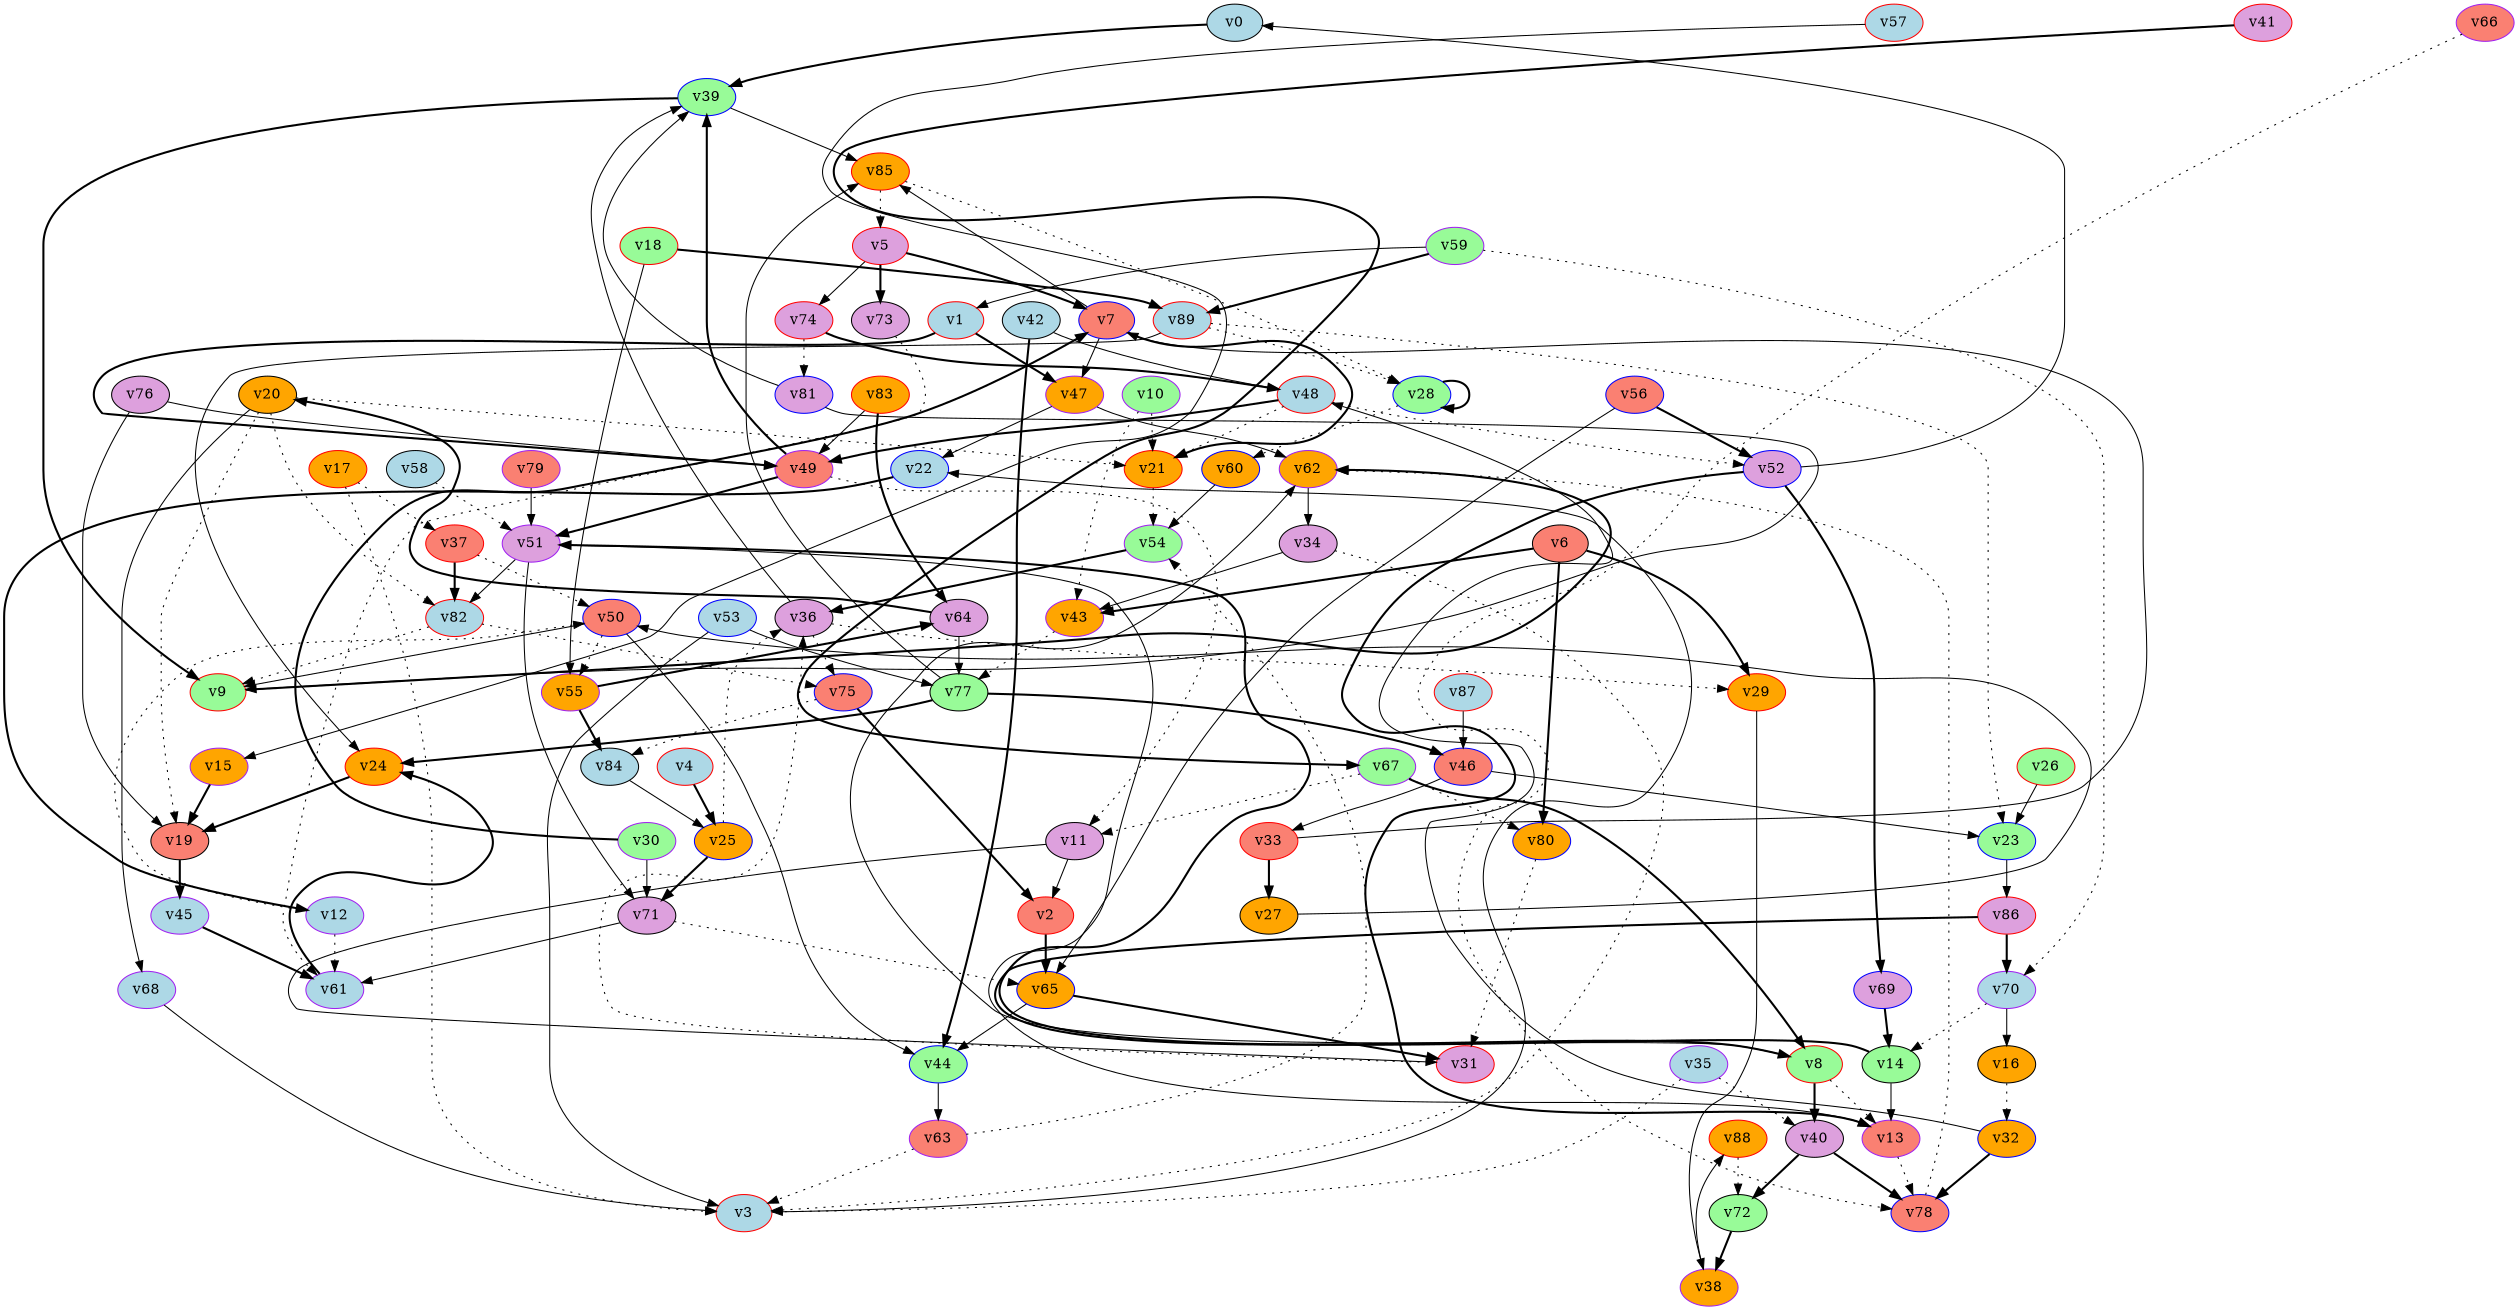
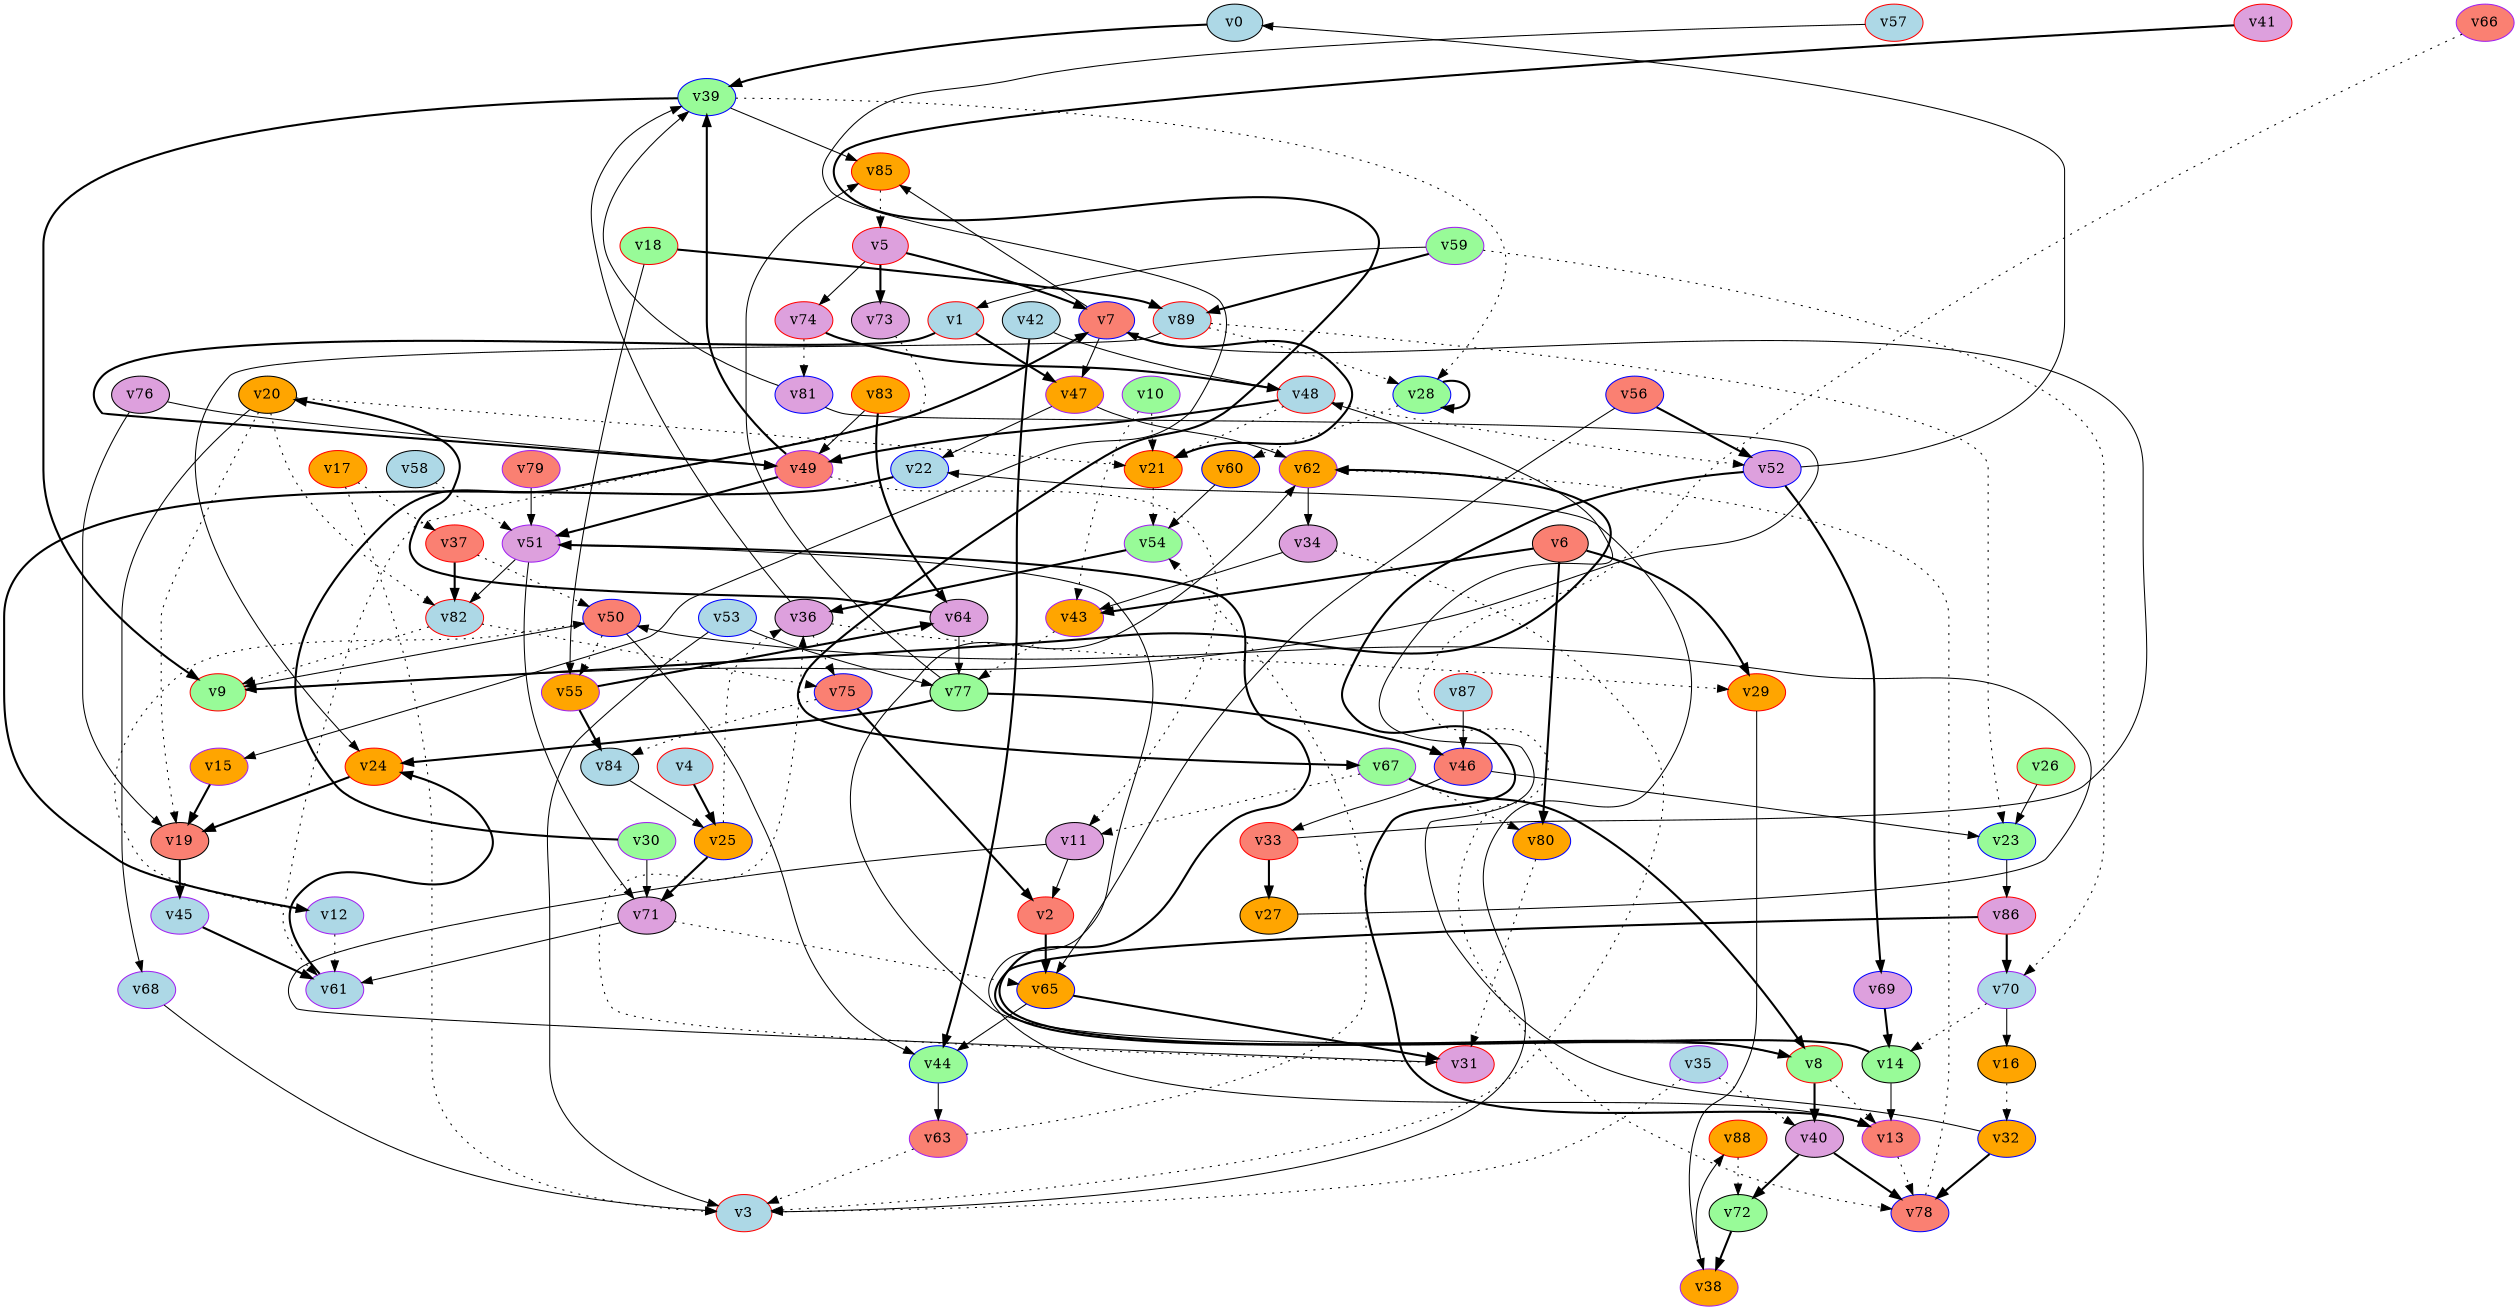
(1102, 254) -> (1207, 130)
